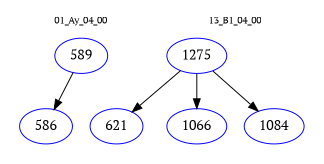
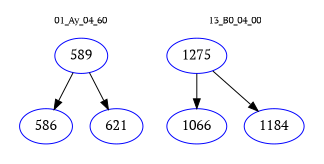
(81, 21) -> (81, 21)
(235, 21) -> (235, 21)
(165, 84) -> (97, 87)
(274, 126) -> (274, 126)
